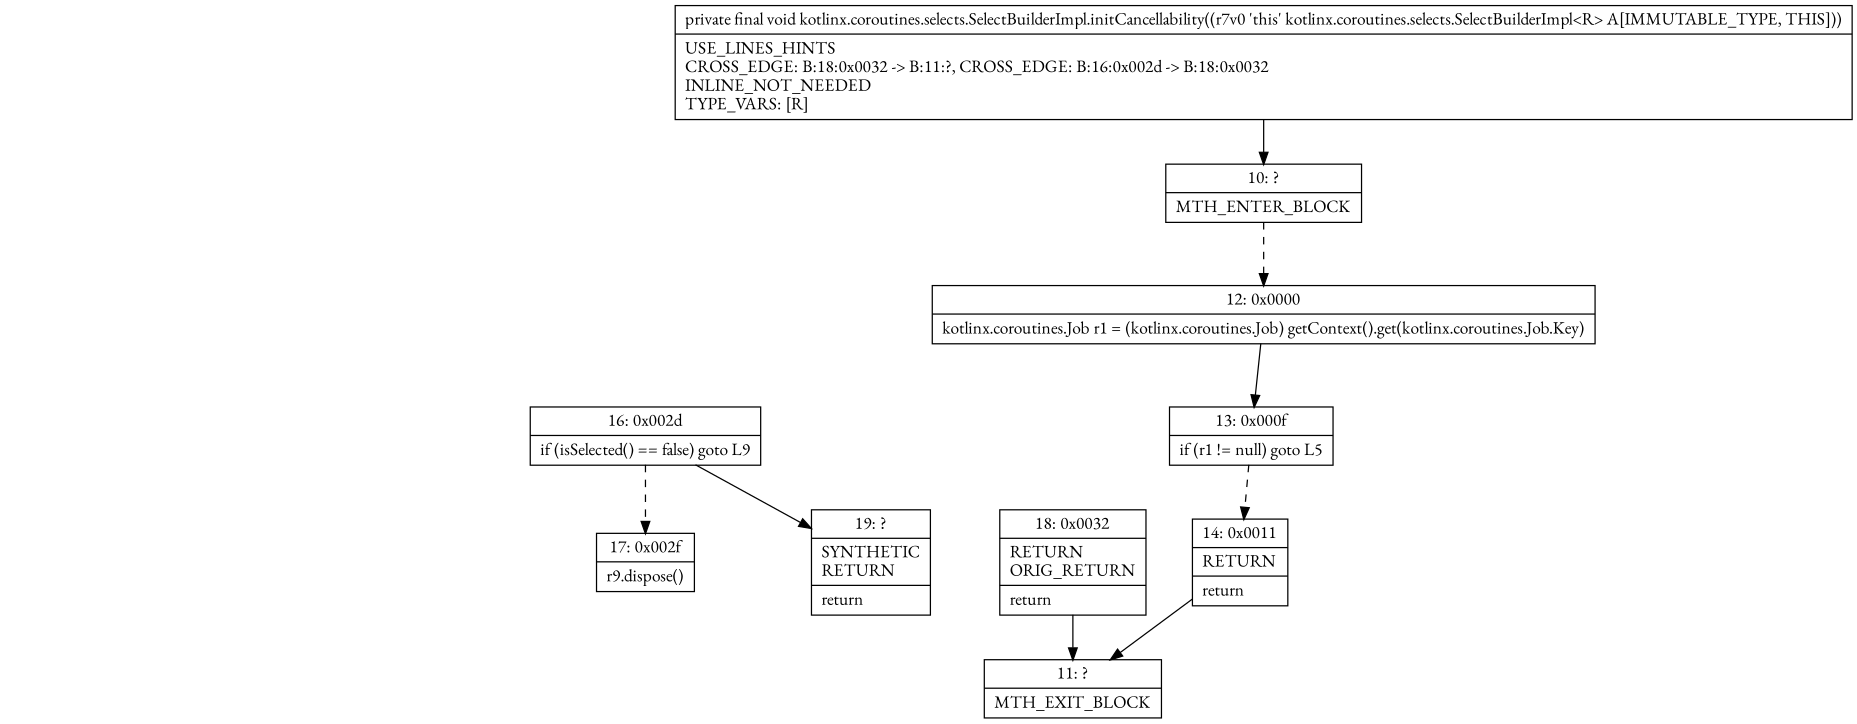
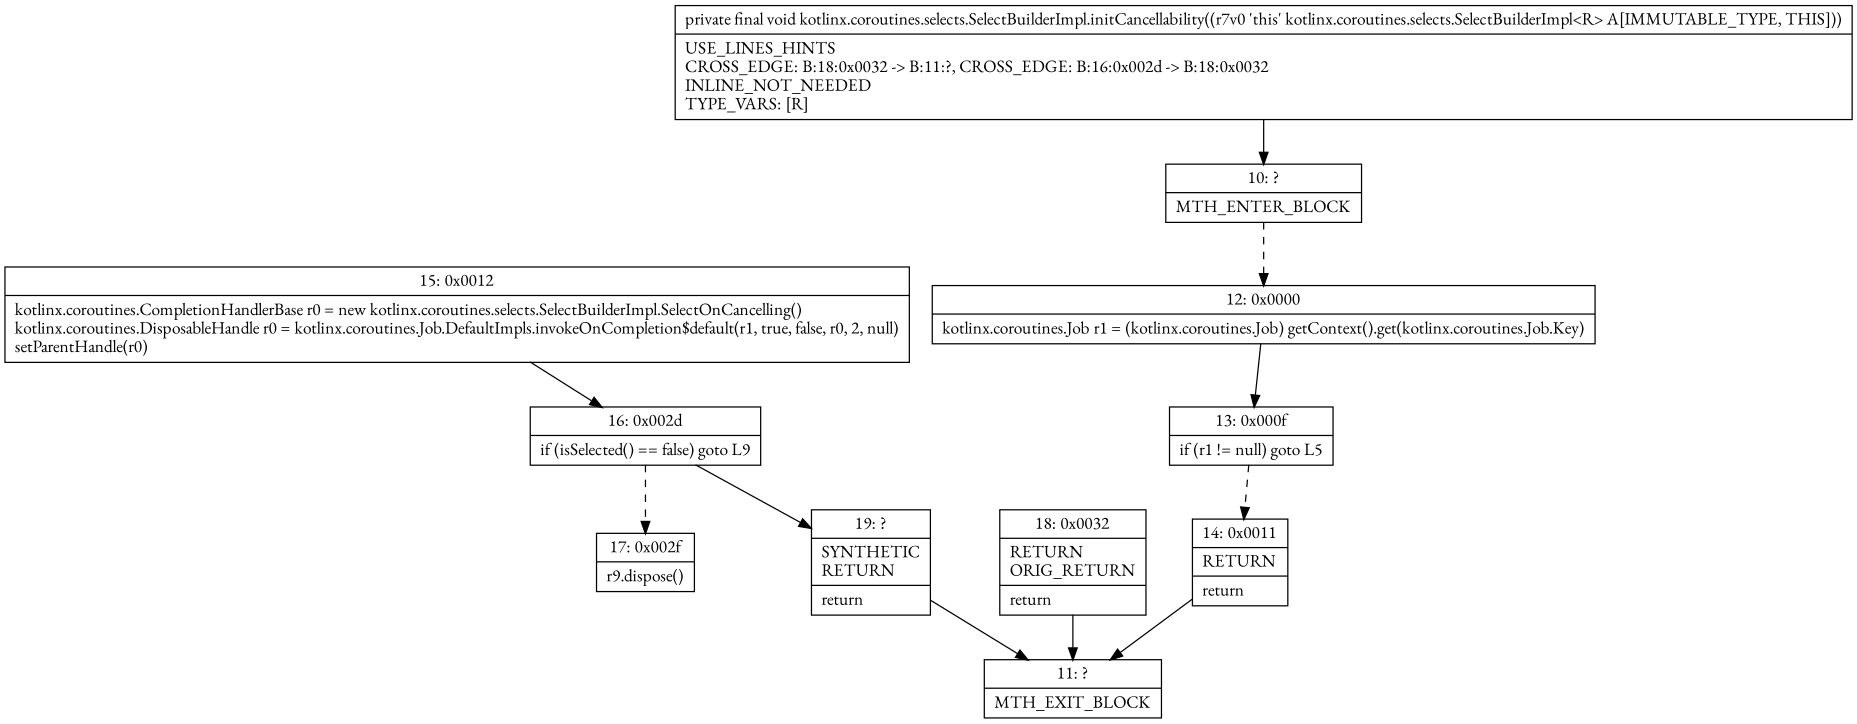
none -> (457, 315)
none -> (974, 627)
